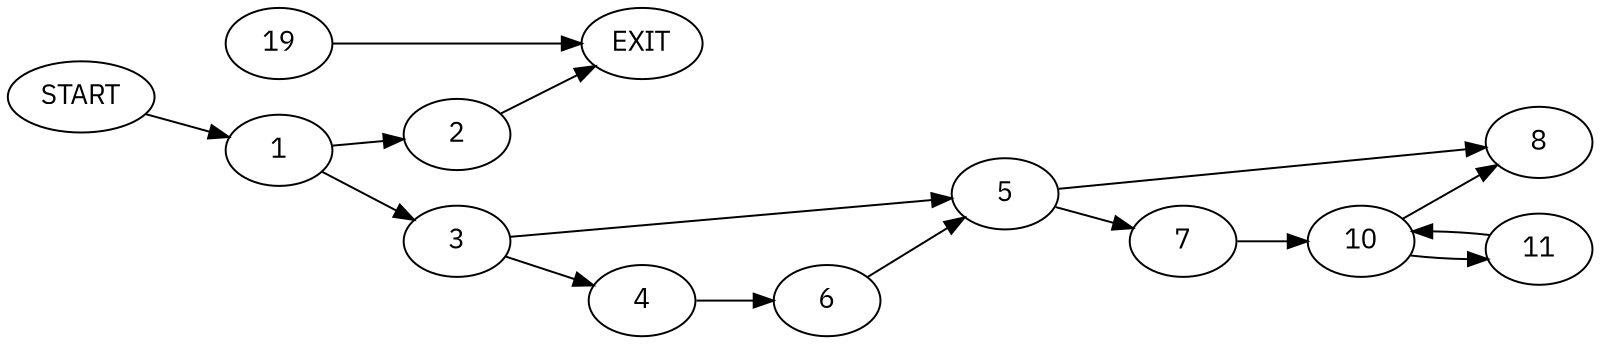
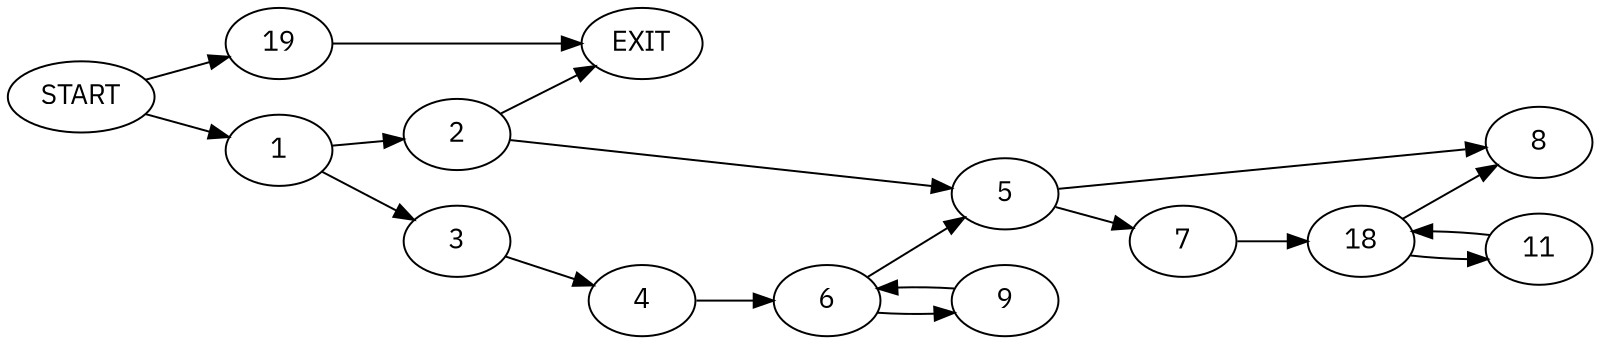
none -> (178, 71)
(721, 218) -> (721, 163)
(1361, 241) -> (1361, 241)
none -> (1005, 301)
